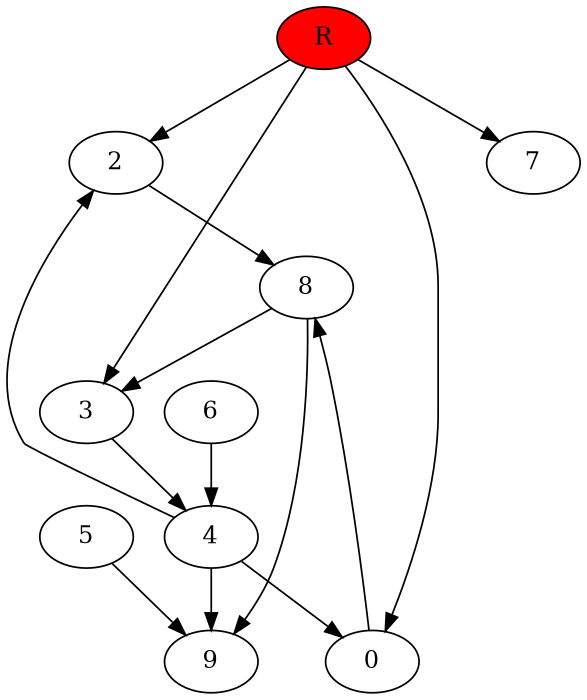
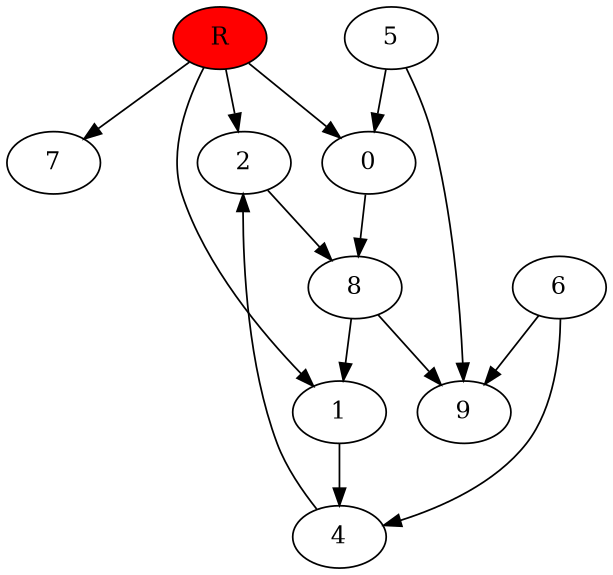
(87, 412) -> (339, 412)
(211, 591) -> (517, 343)
(285, 594) -> (382, 91)
